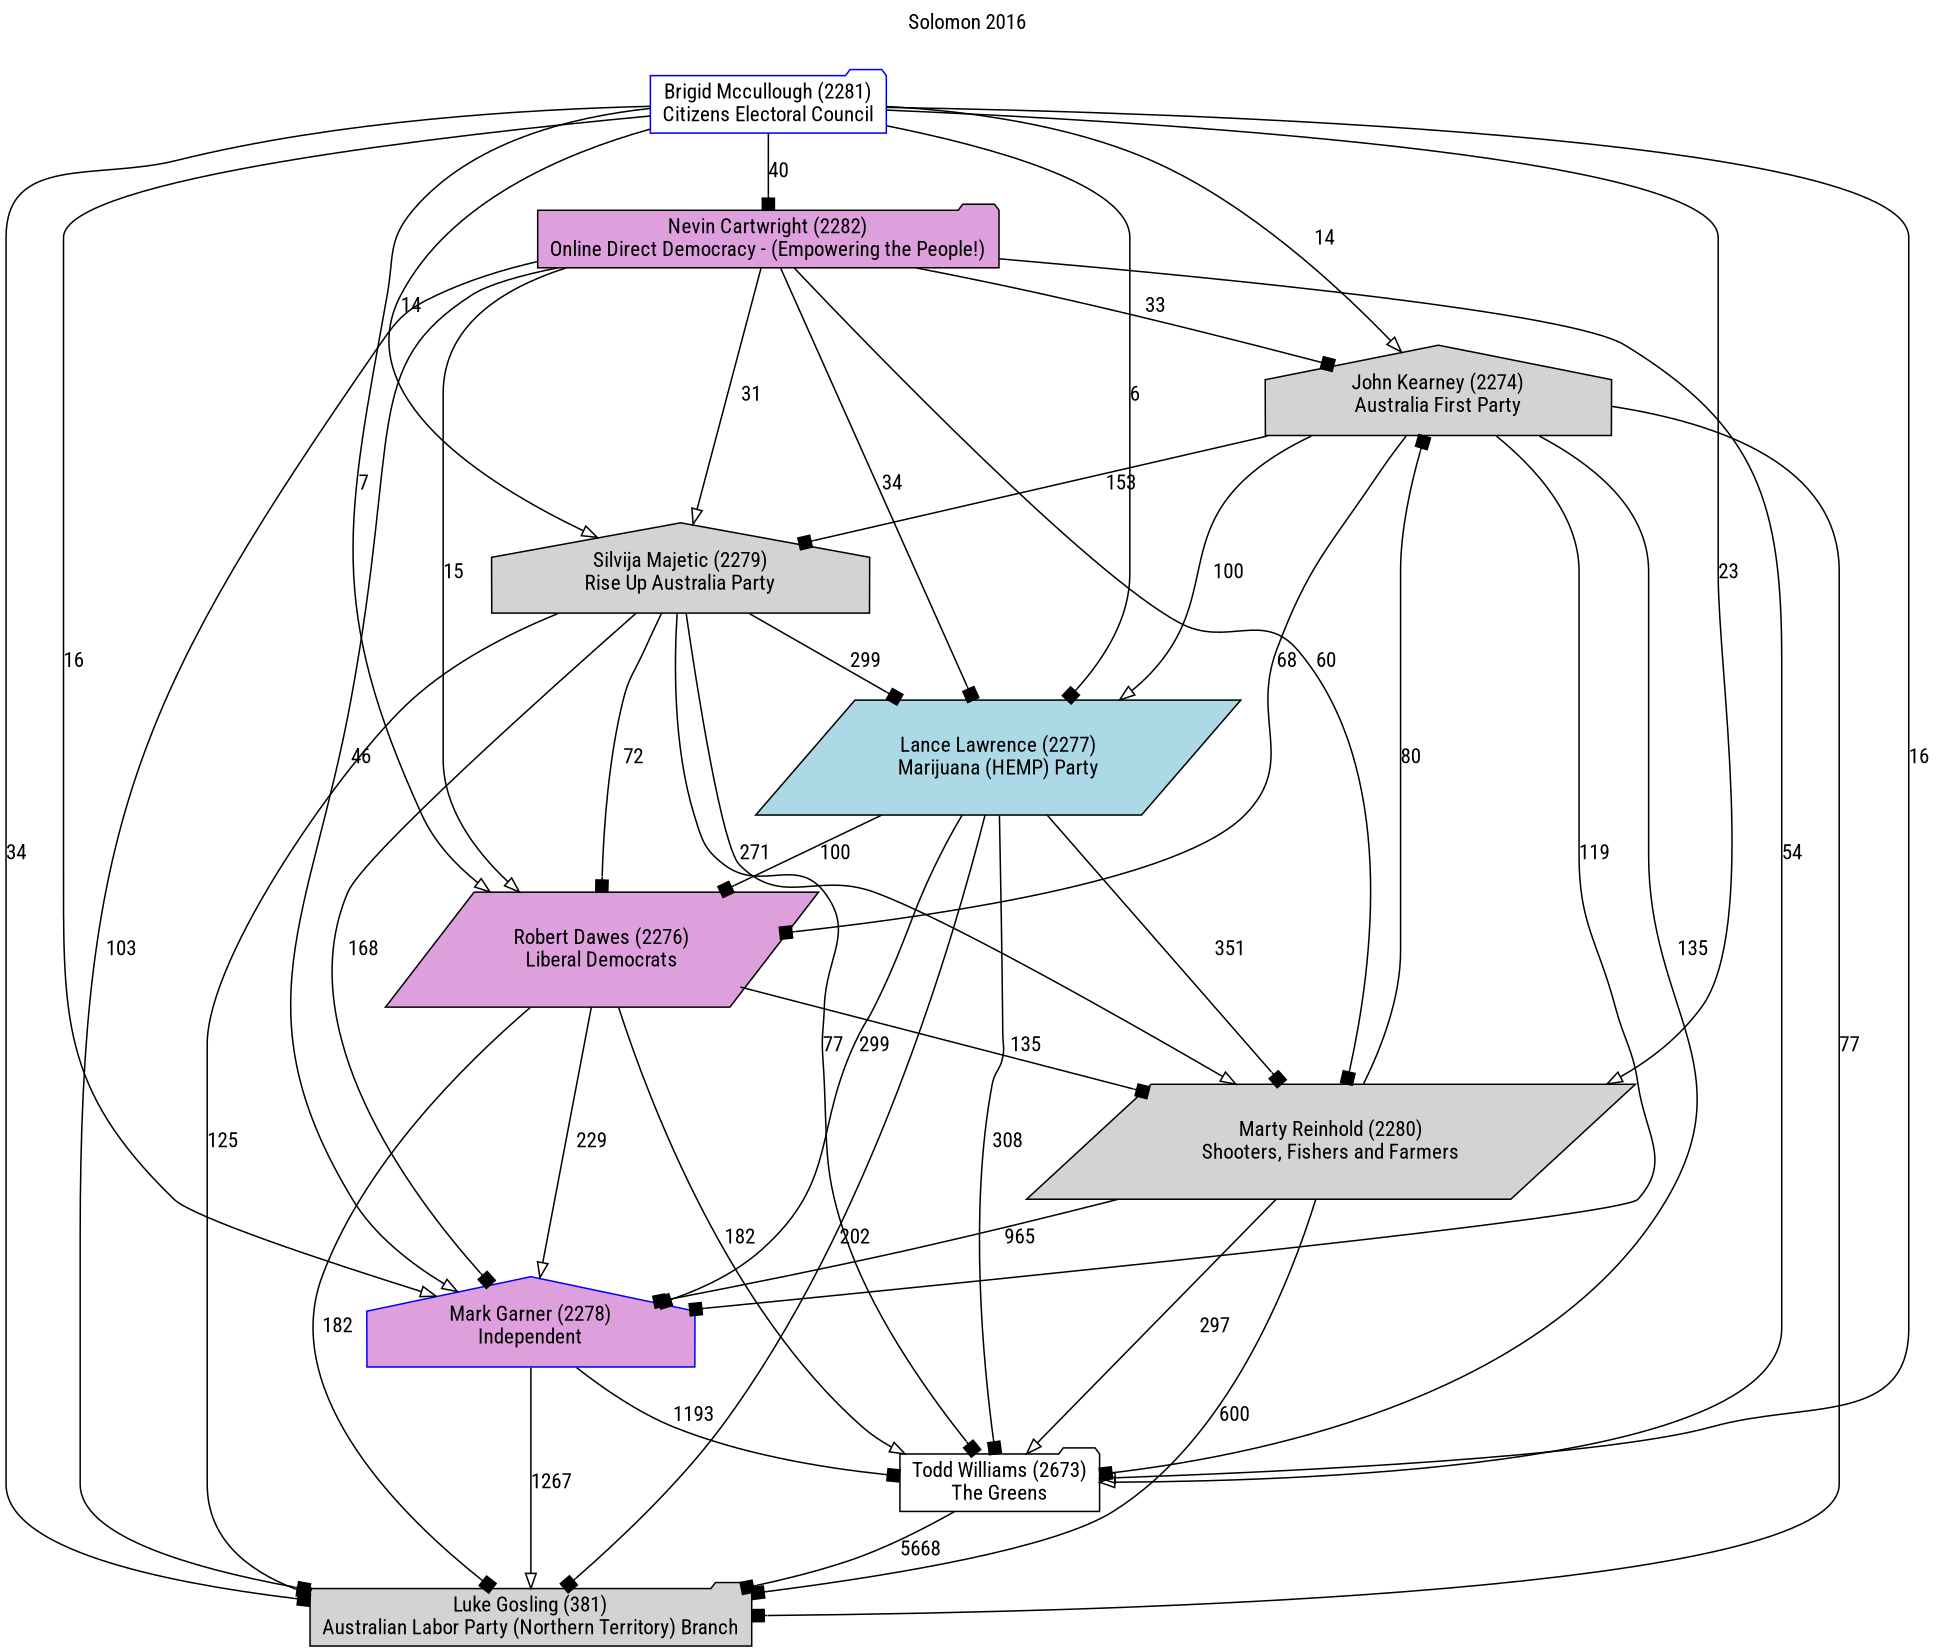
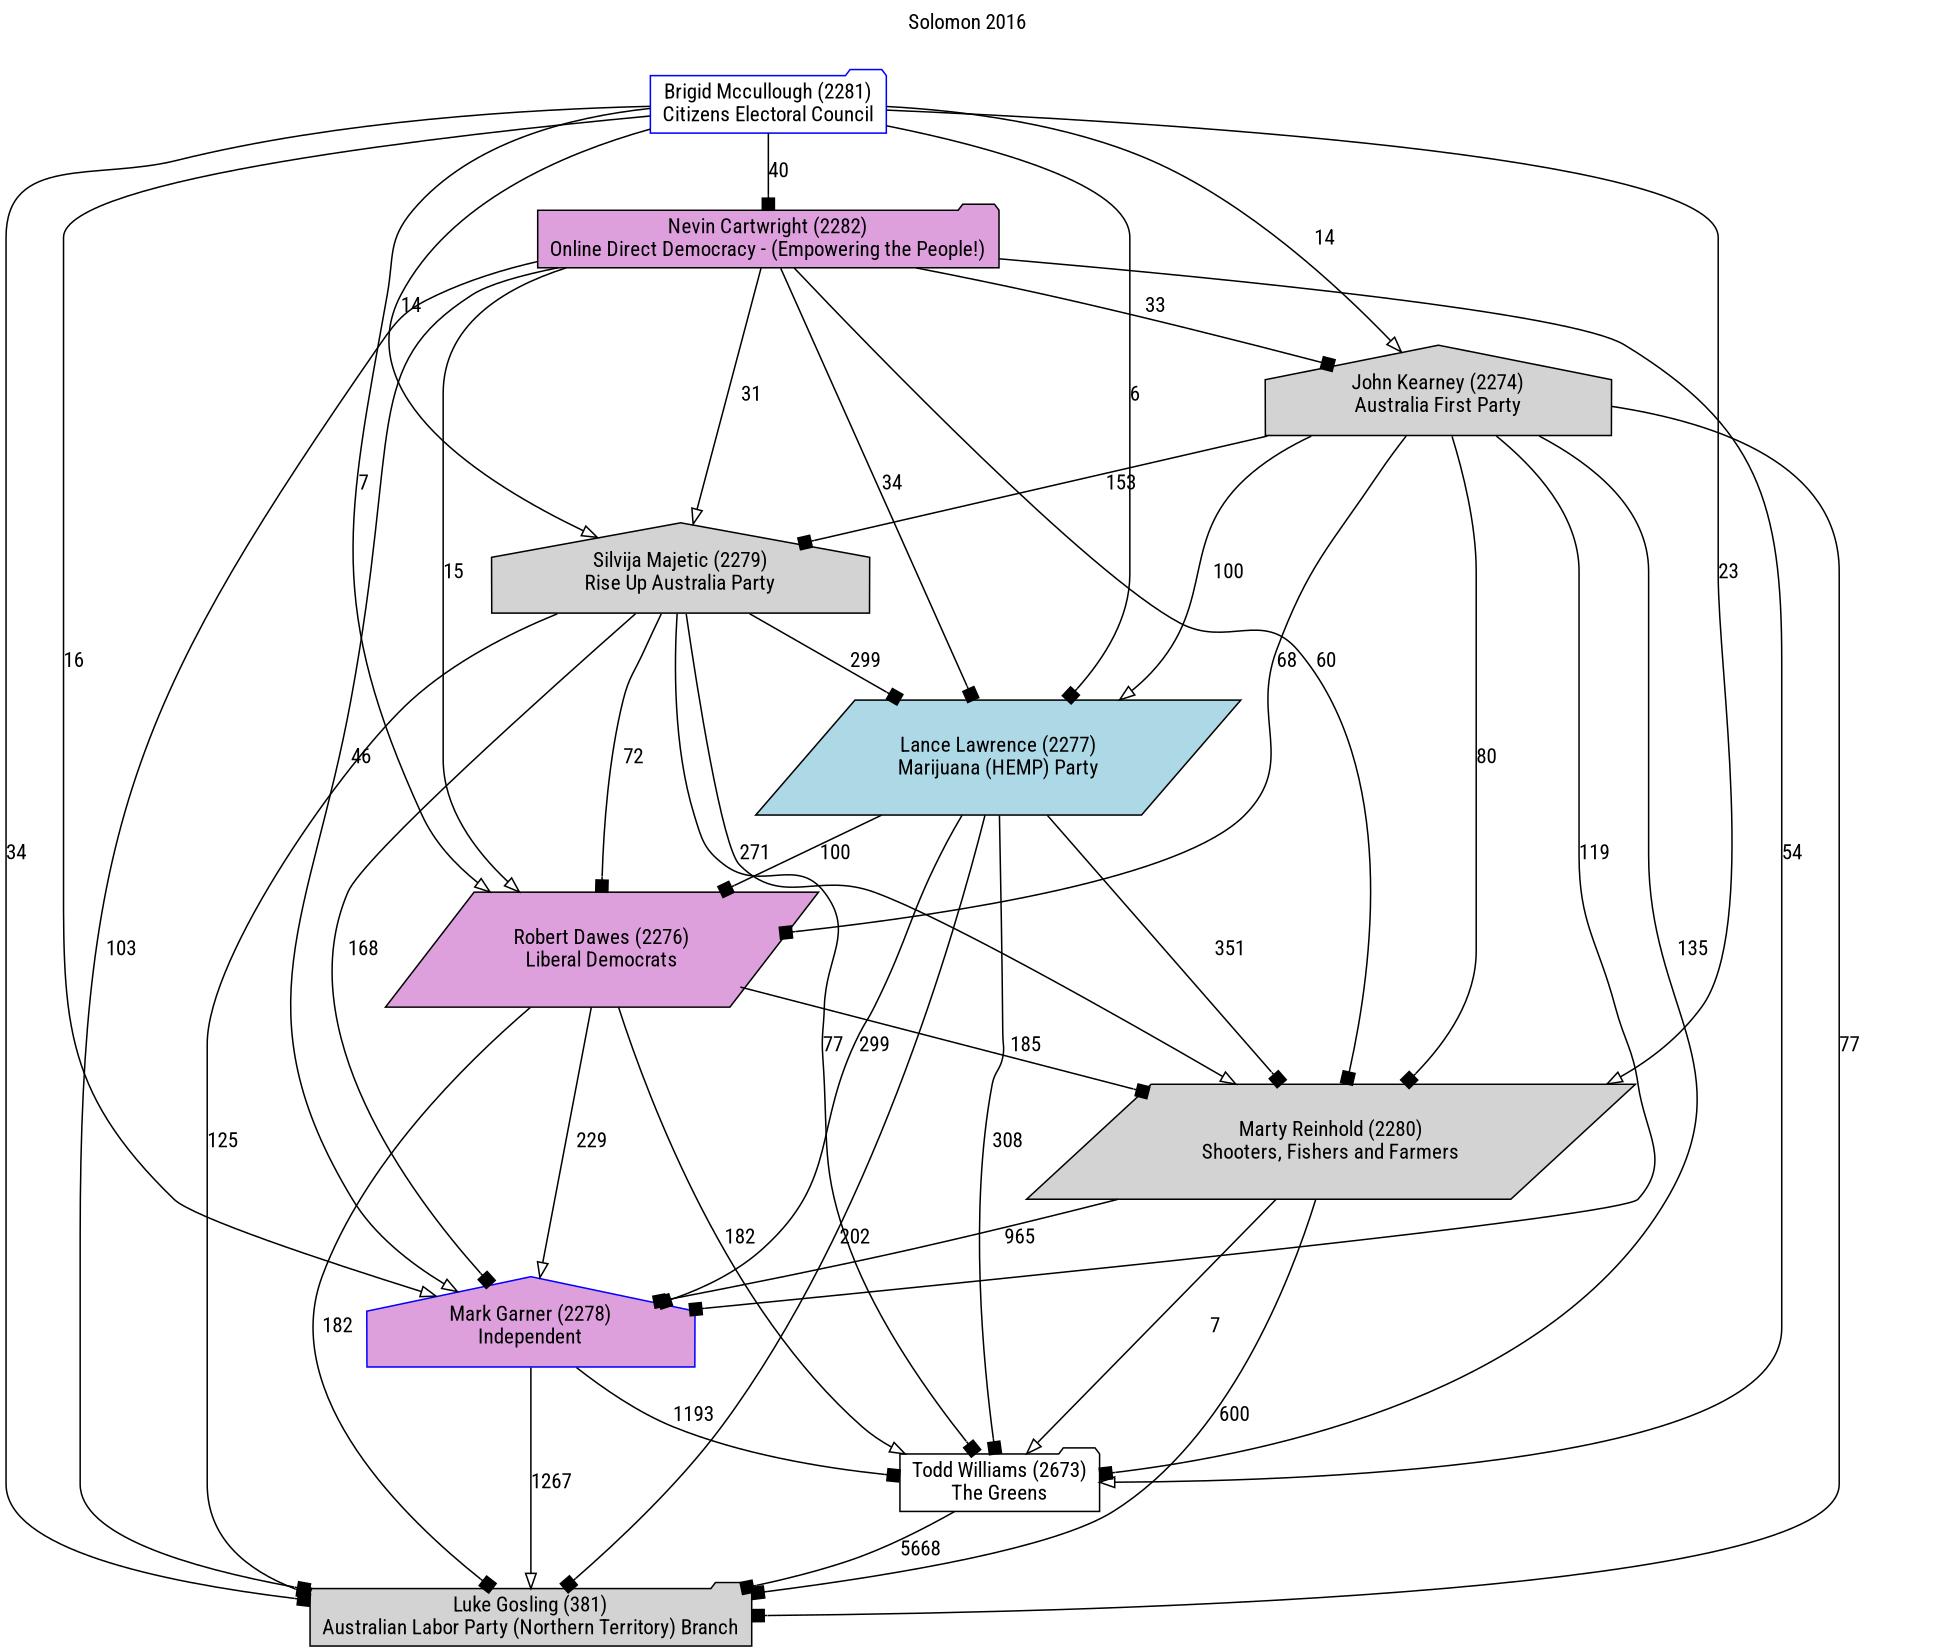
(1909, 682) -> none
(1401, 770) -> (1476, 762)
(1026, 1046) -> (1026, 1046)
(1215, 1327) -> (1215, 1327)
